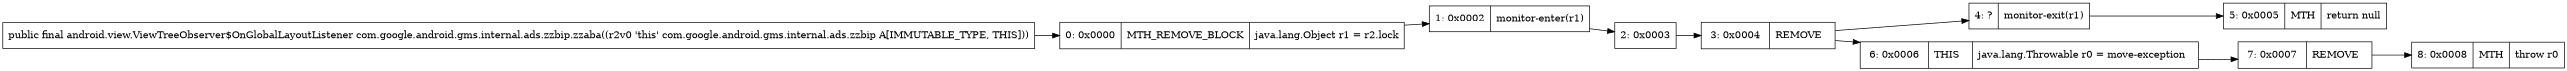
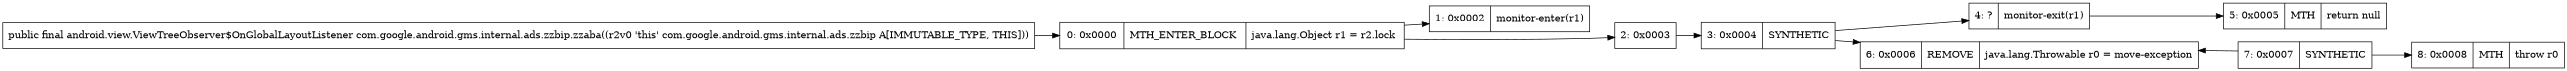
(1599, 30) -> (1506, 40)
(1185, 35) -> (1183, 35)
(1798, 35) -> (1799, 35)
(1947, 55) -> (1950, 55)
(2335, 55) -> (2336, 55)
(2215, 60) -> (2222, 51)
